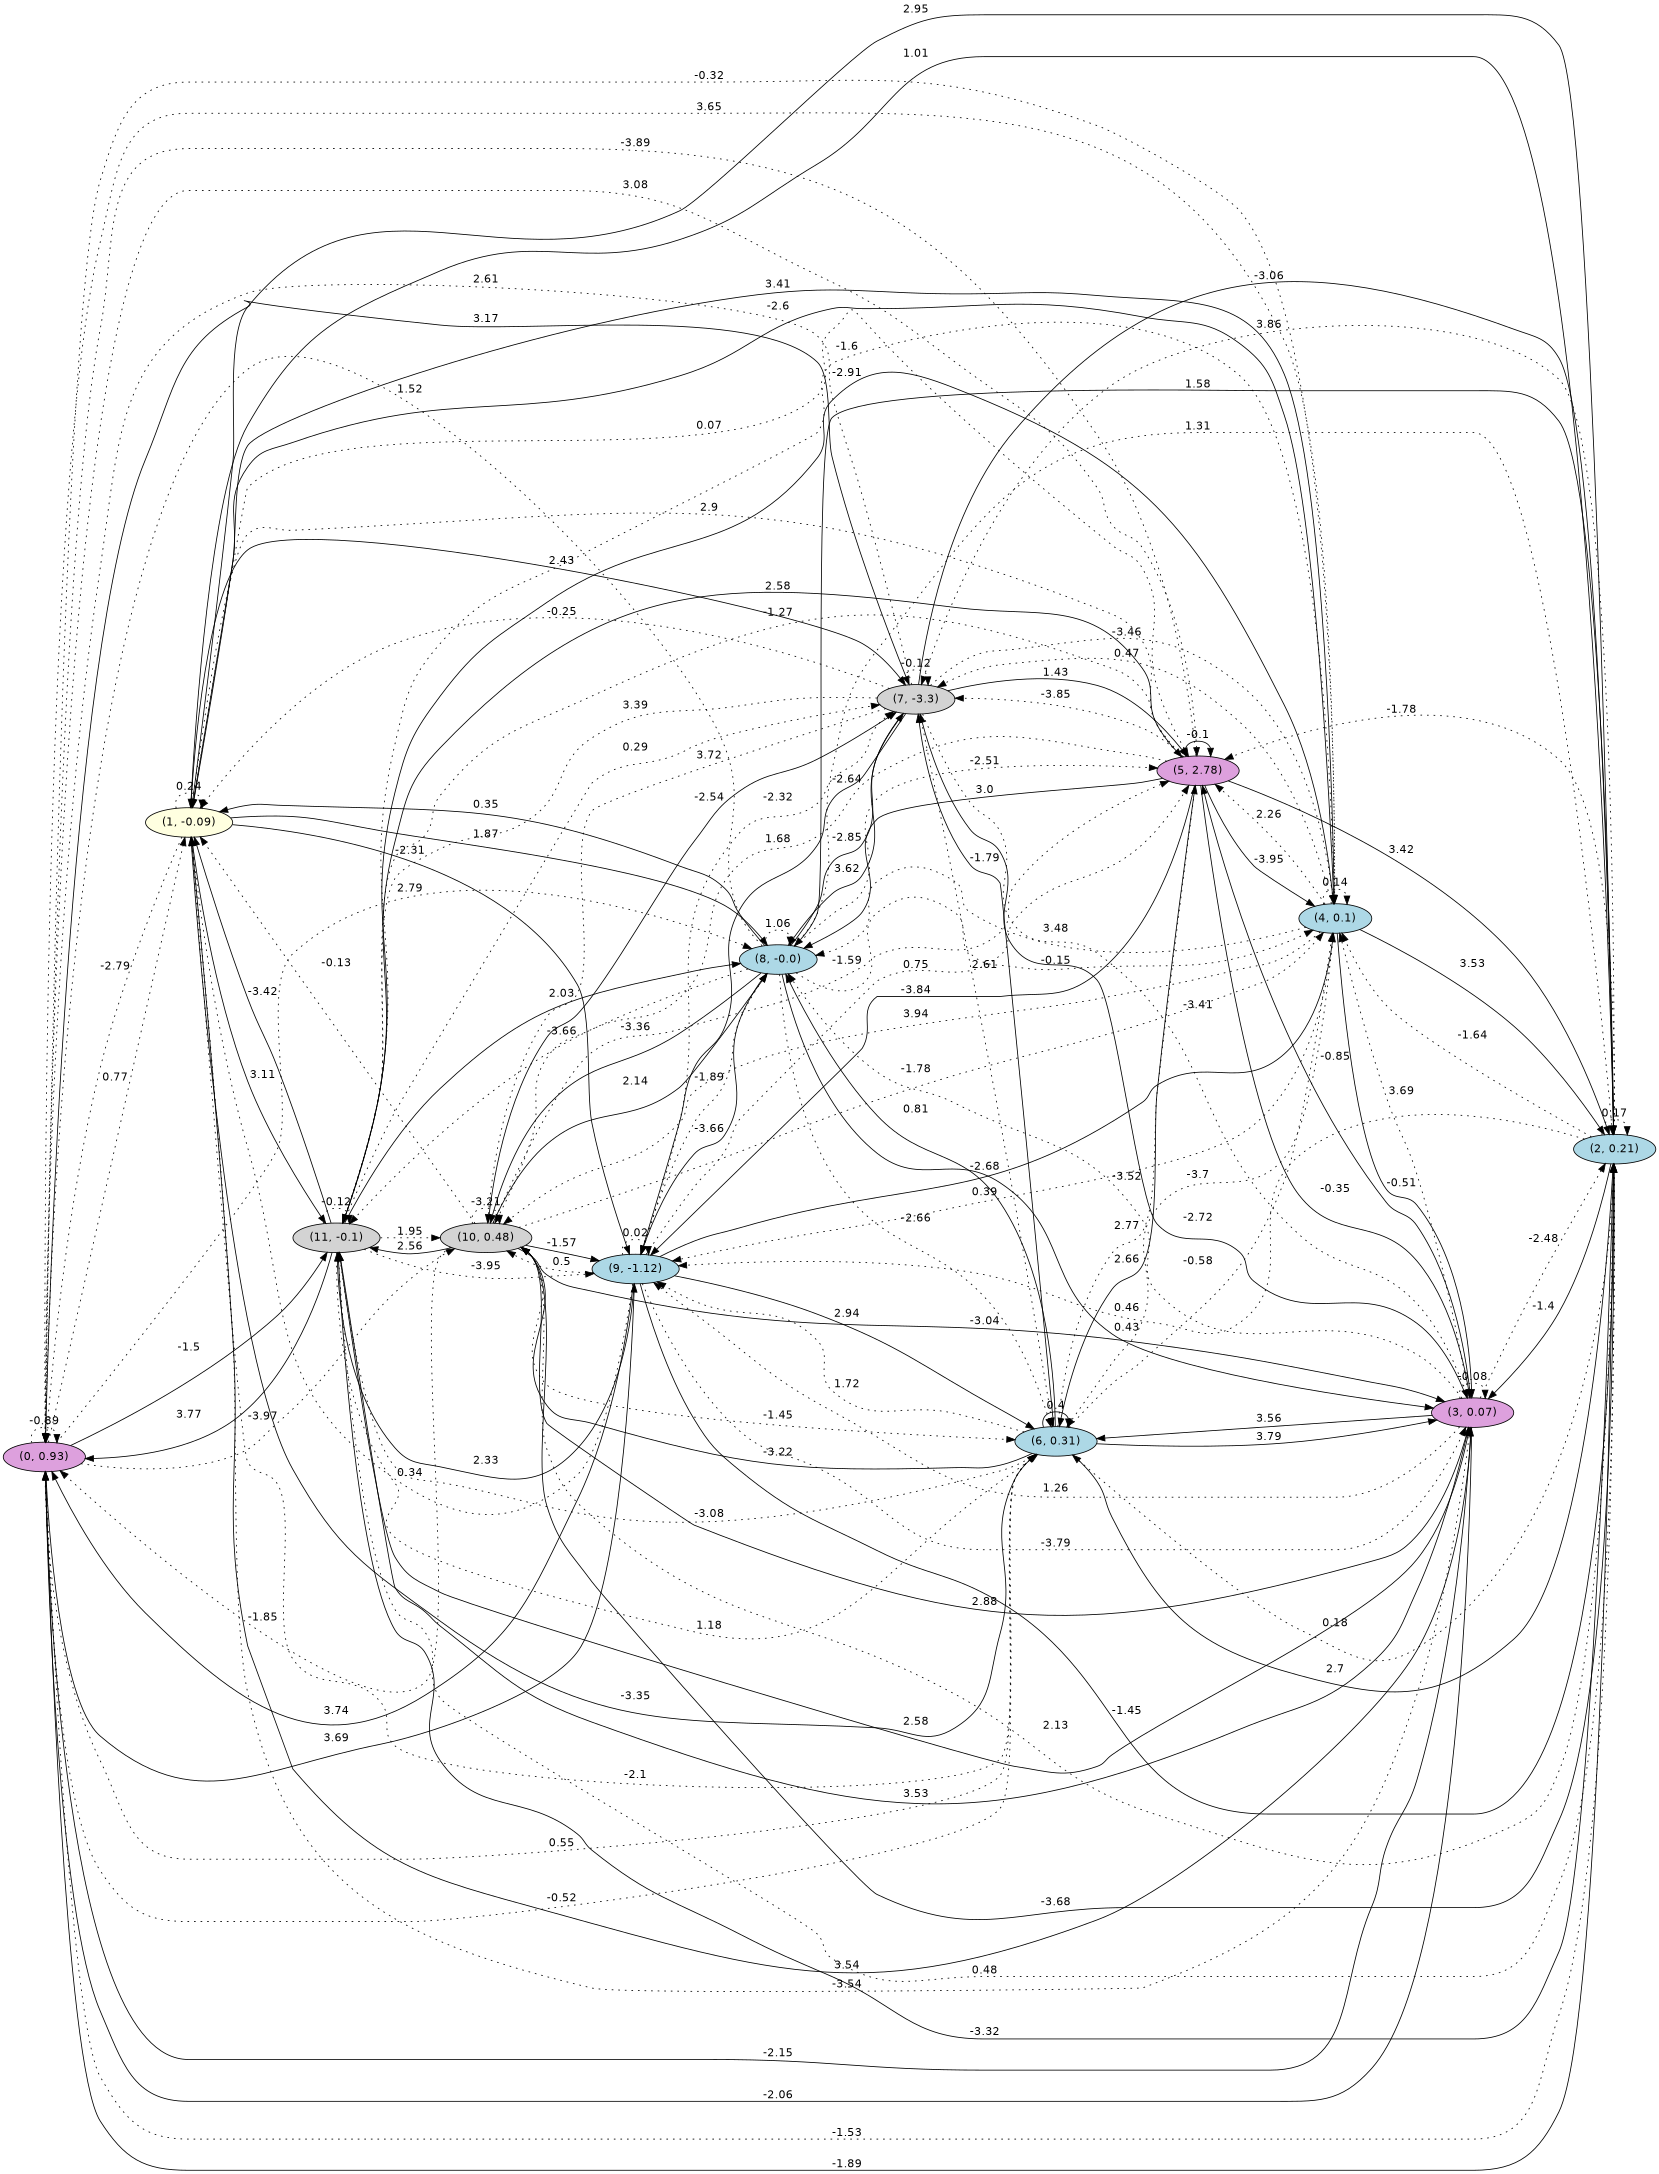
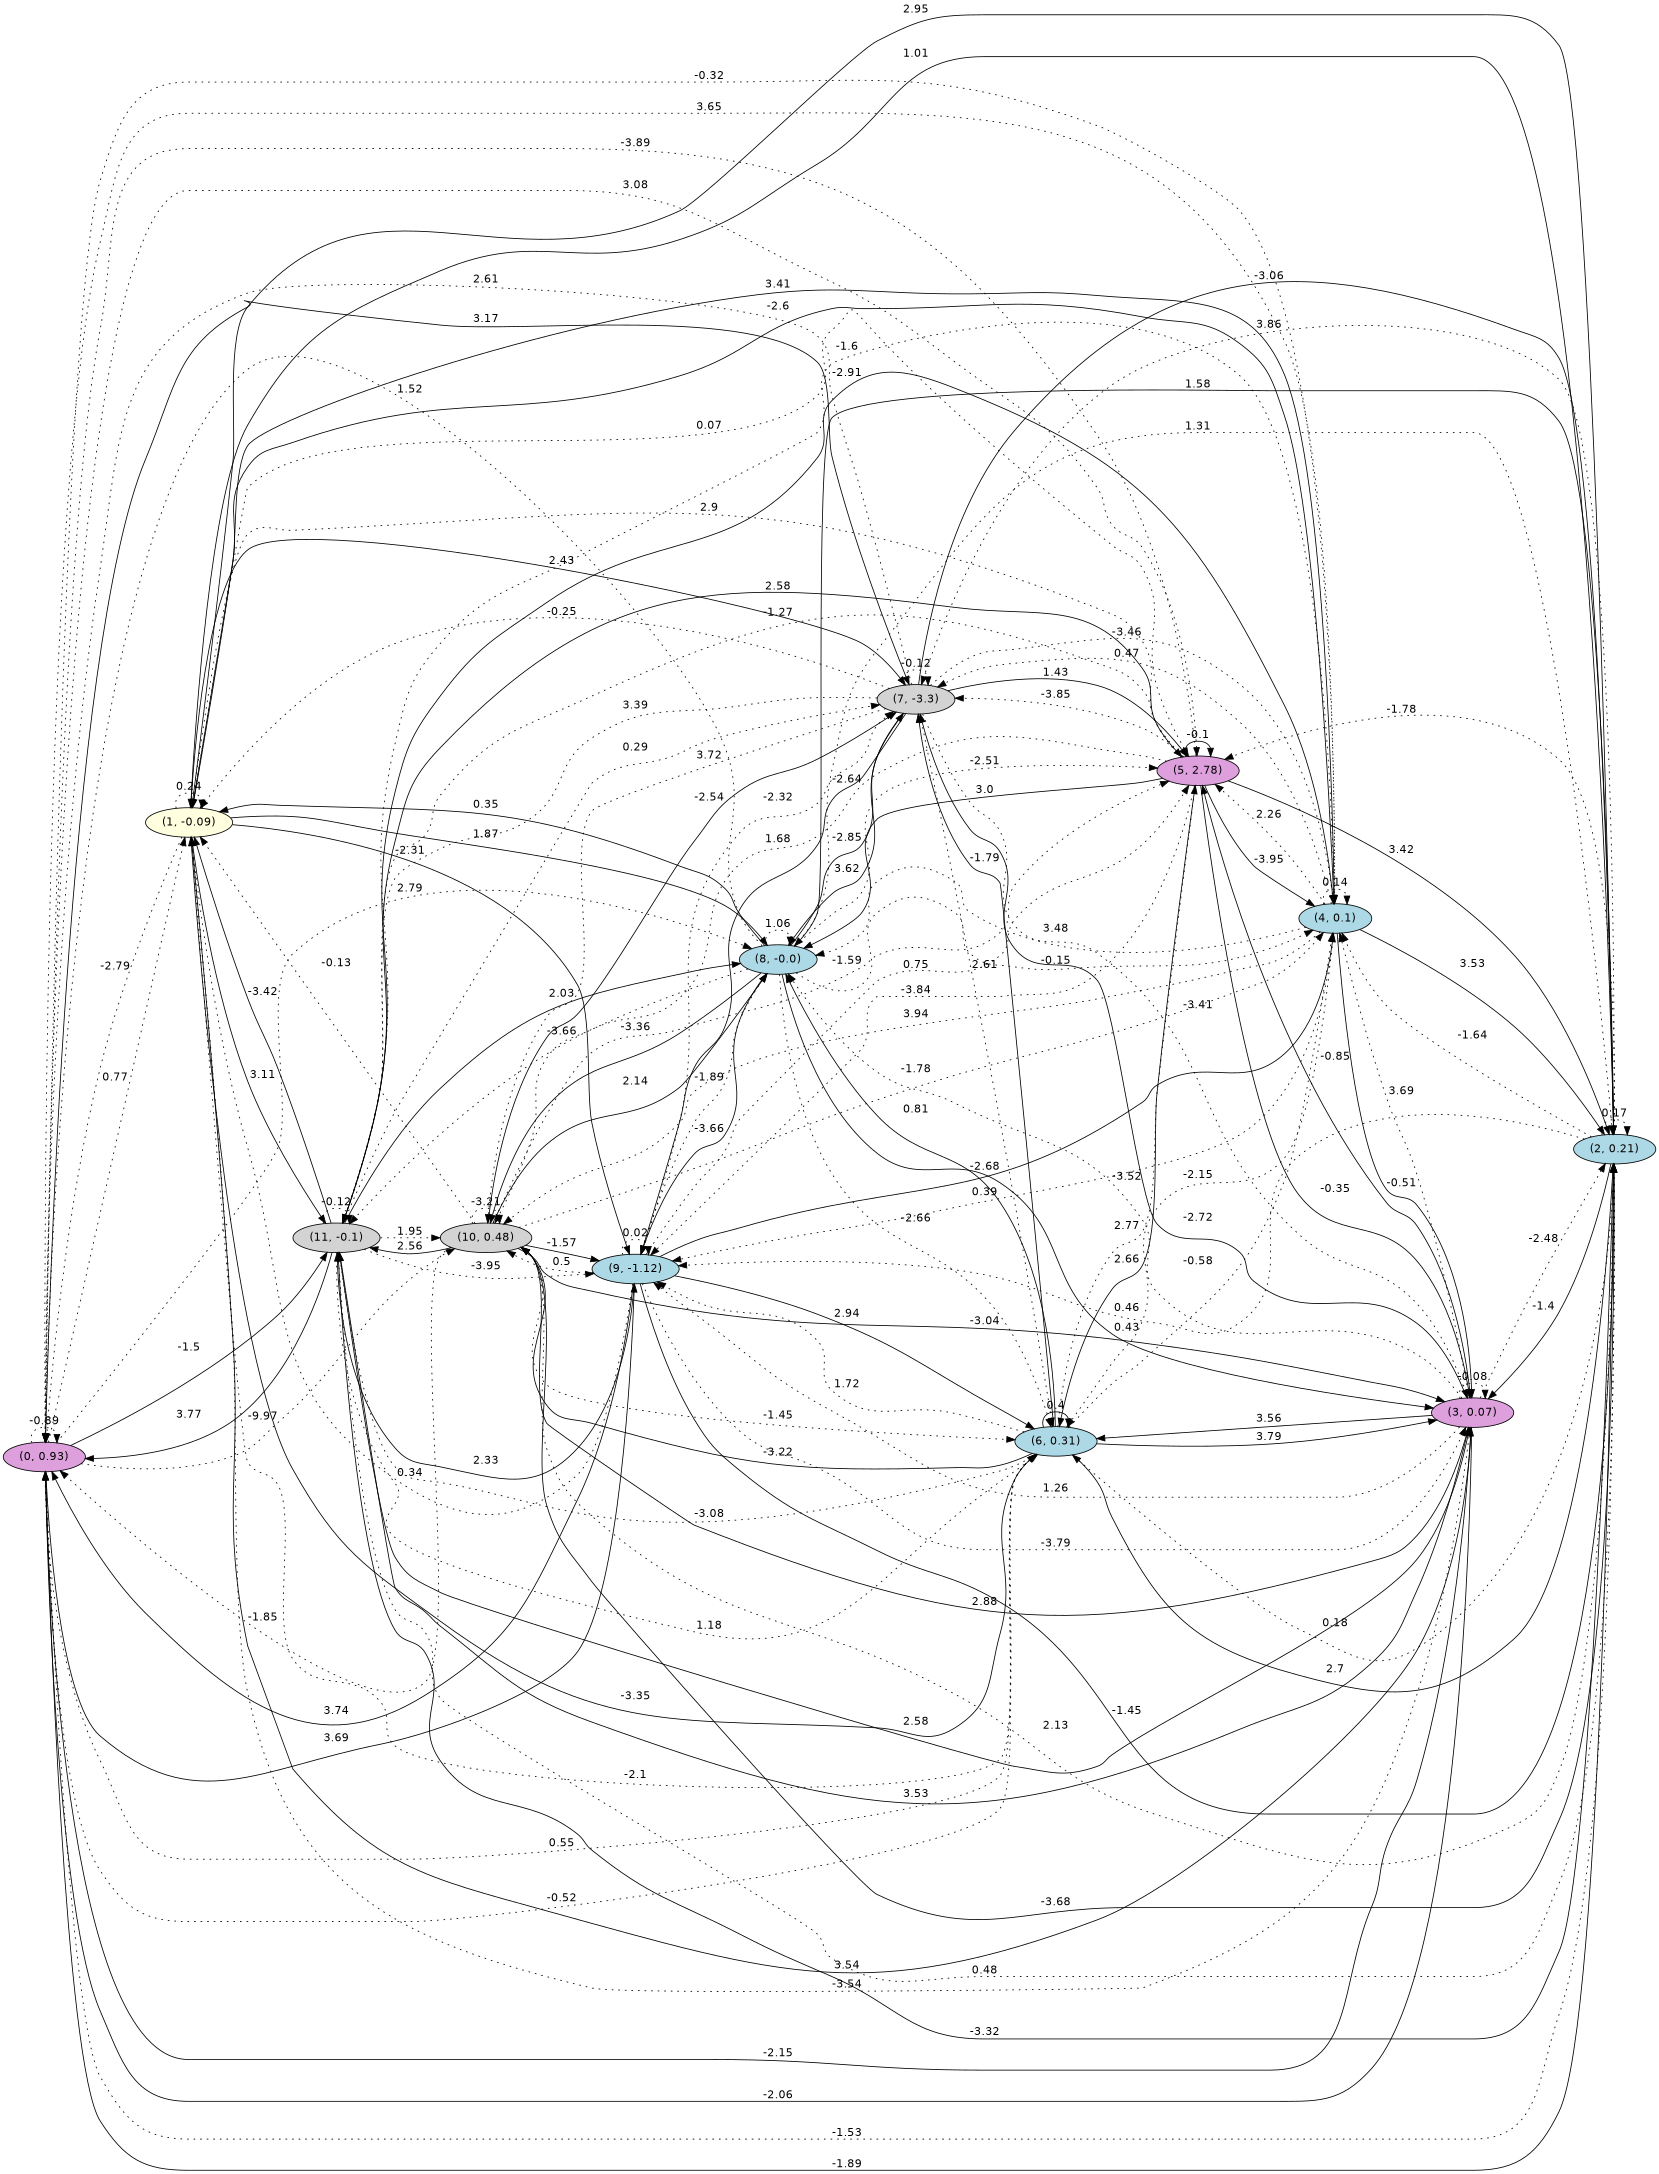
(926, 996) -> (926, 996)
(1198, 1175) -> (1198, 1175)
(263, 1416) -> (263, 1416)
